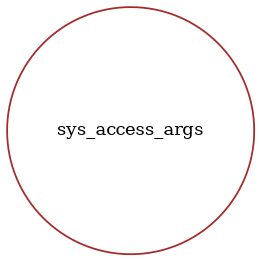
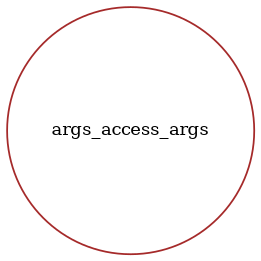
(131, 131) -> (131, 131)
